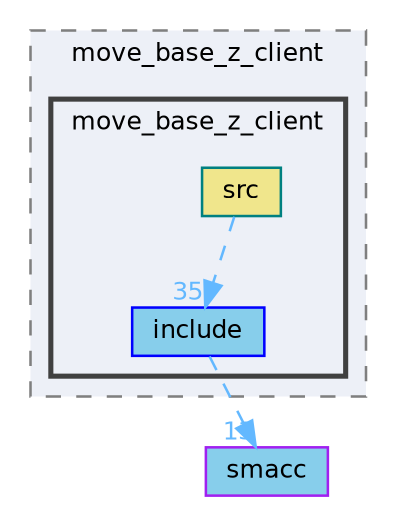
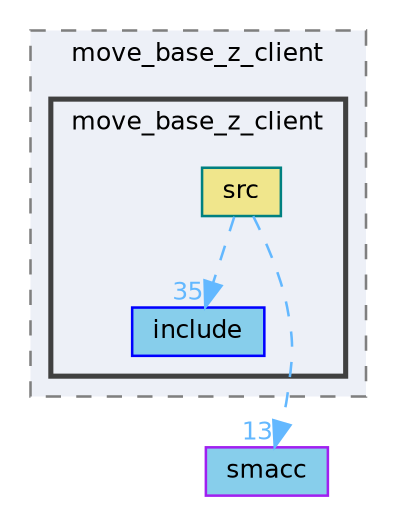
(227, 390) -> (289, 316)
